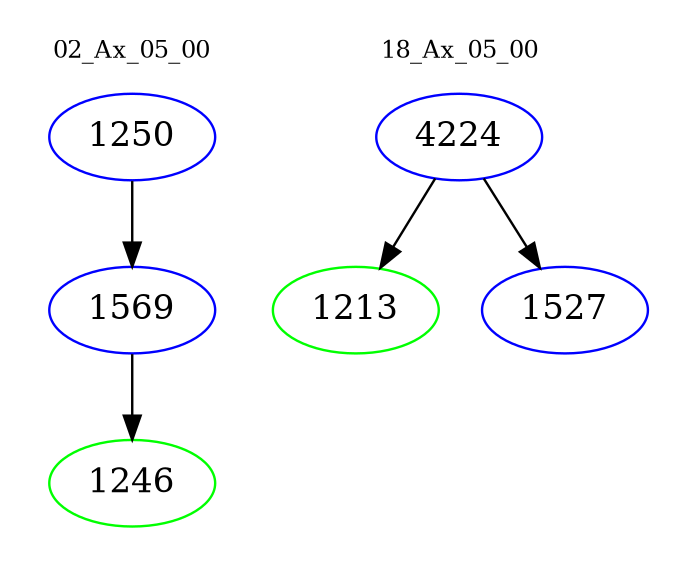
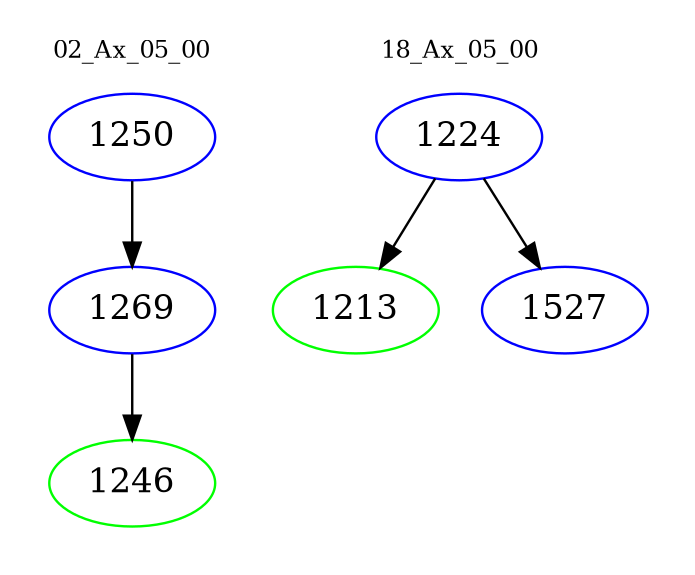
(459, 137) -> (459, 137)
(132, 310) -> (132, 310)
